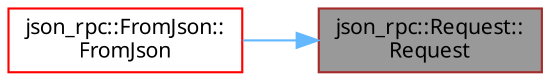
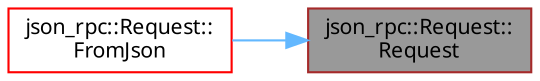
(125, 40) -> (120, 40)
